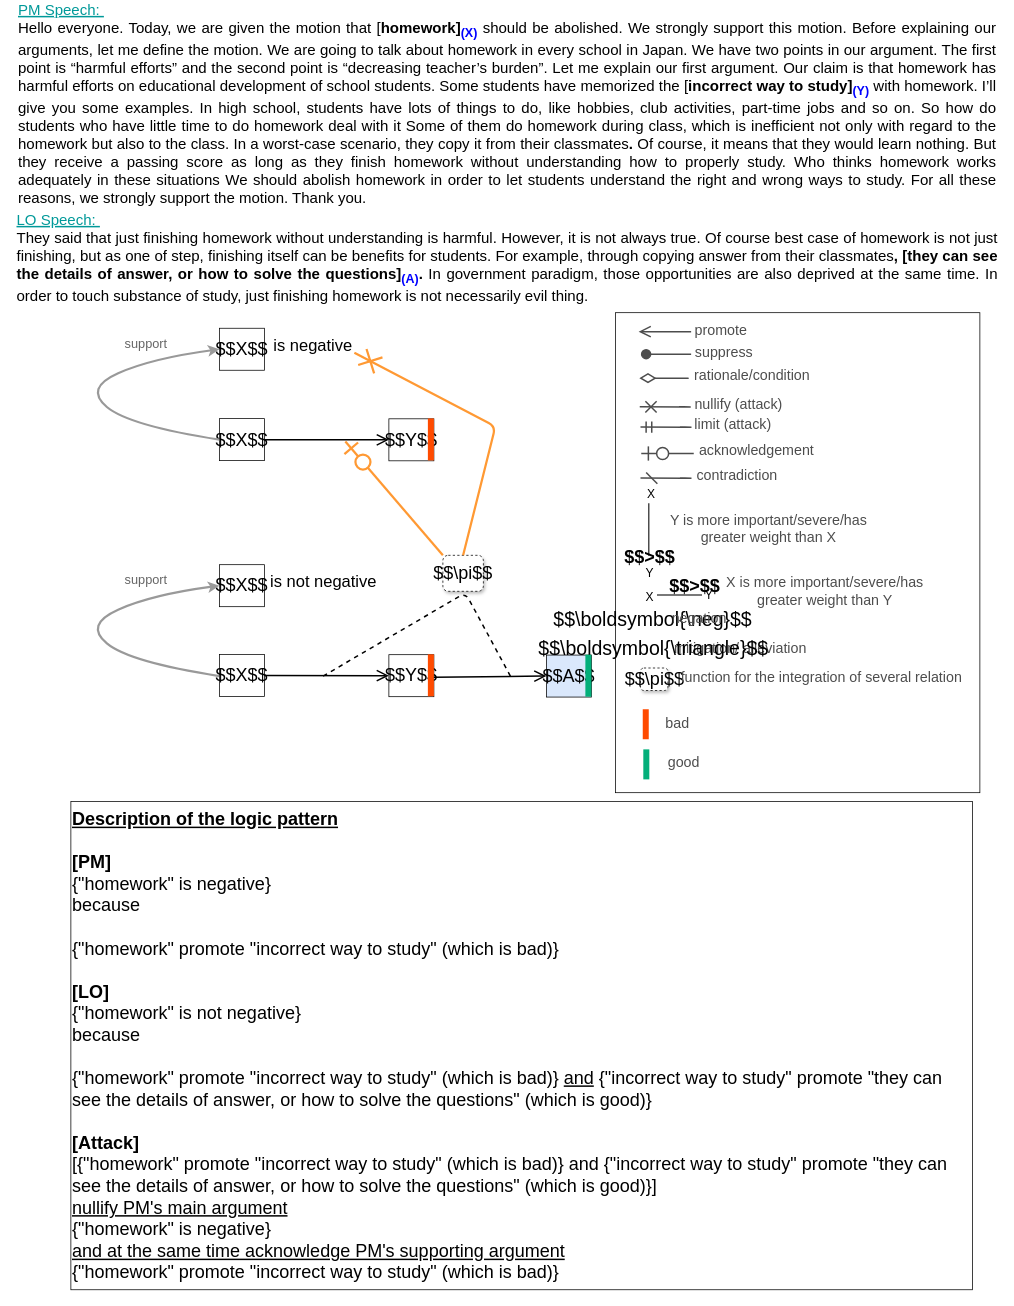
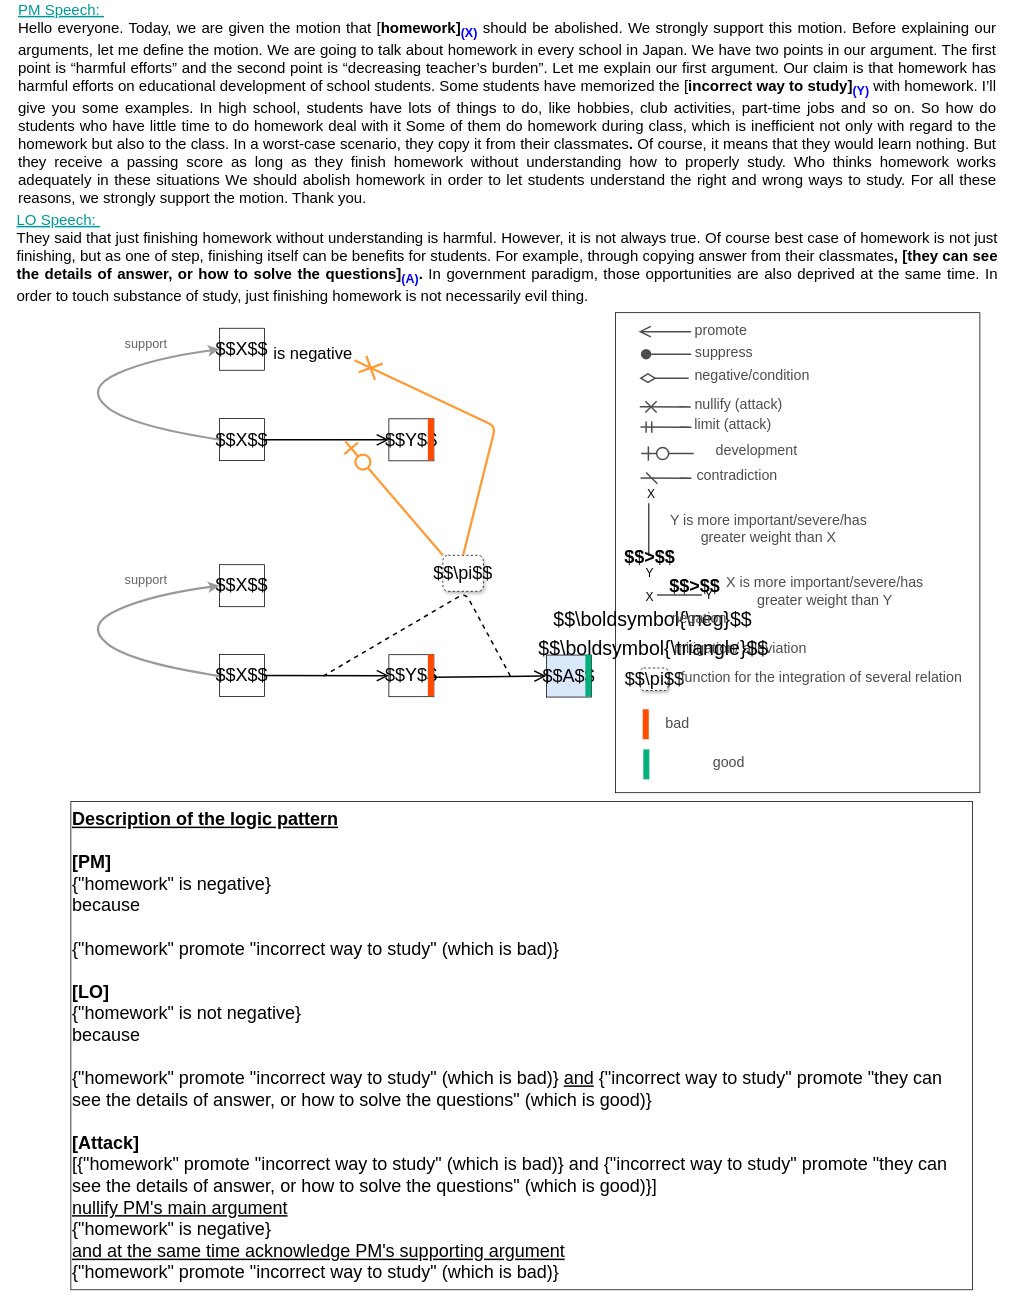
(313, 346) -> (313, 354)
(752, 376) -> (752, 376)
(757, 451) -> (757, 451)
(324, 583) -> none
(684, 762) -> (729, 762)
